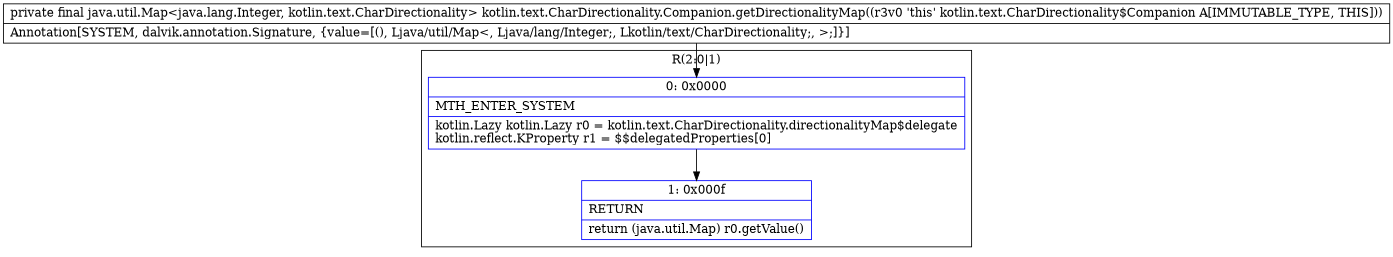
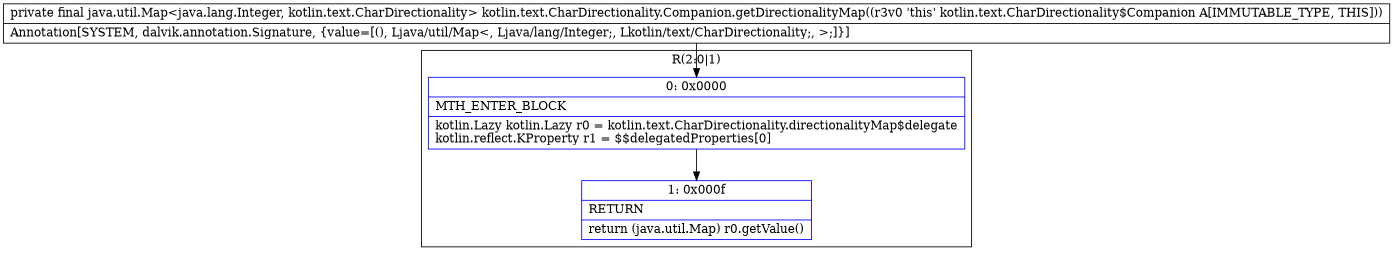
(505, 106) -> (501, 106)
